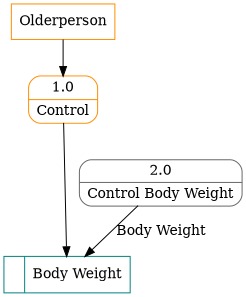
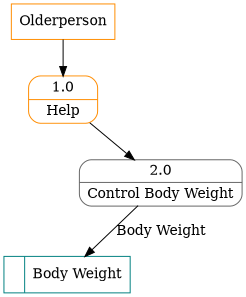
(63, 111) -> (63, 111)
(65, 185) -> (108, 138)
